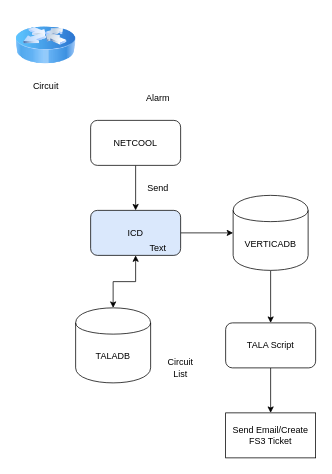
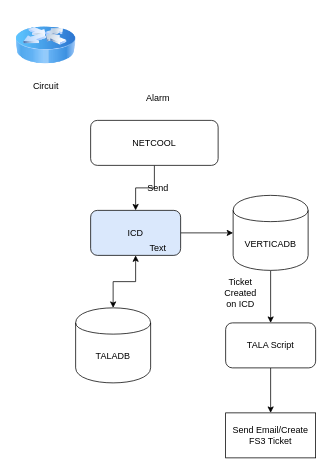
(135, 143) -> (154, 143)
none -> (240, 293)
(180, 368) -> none
